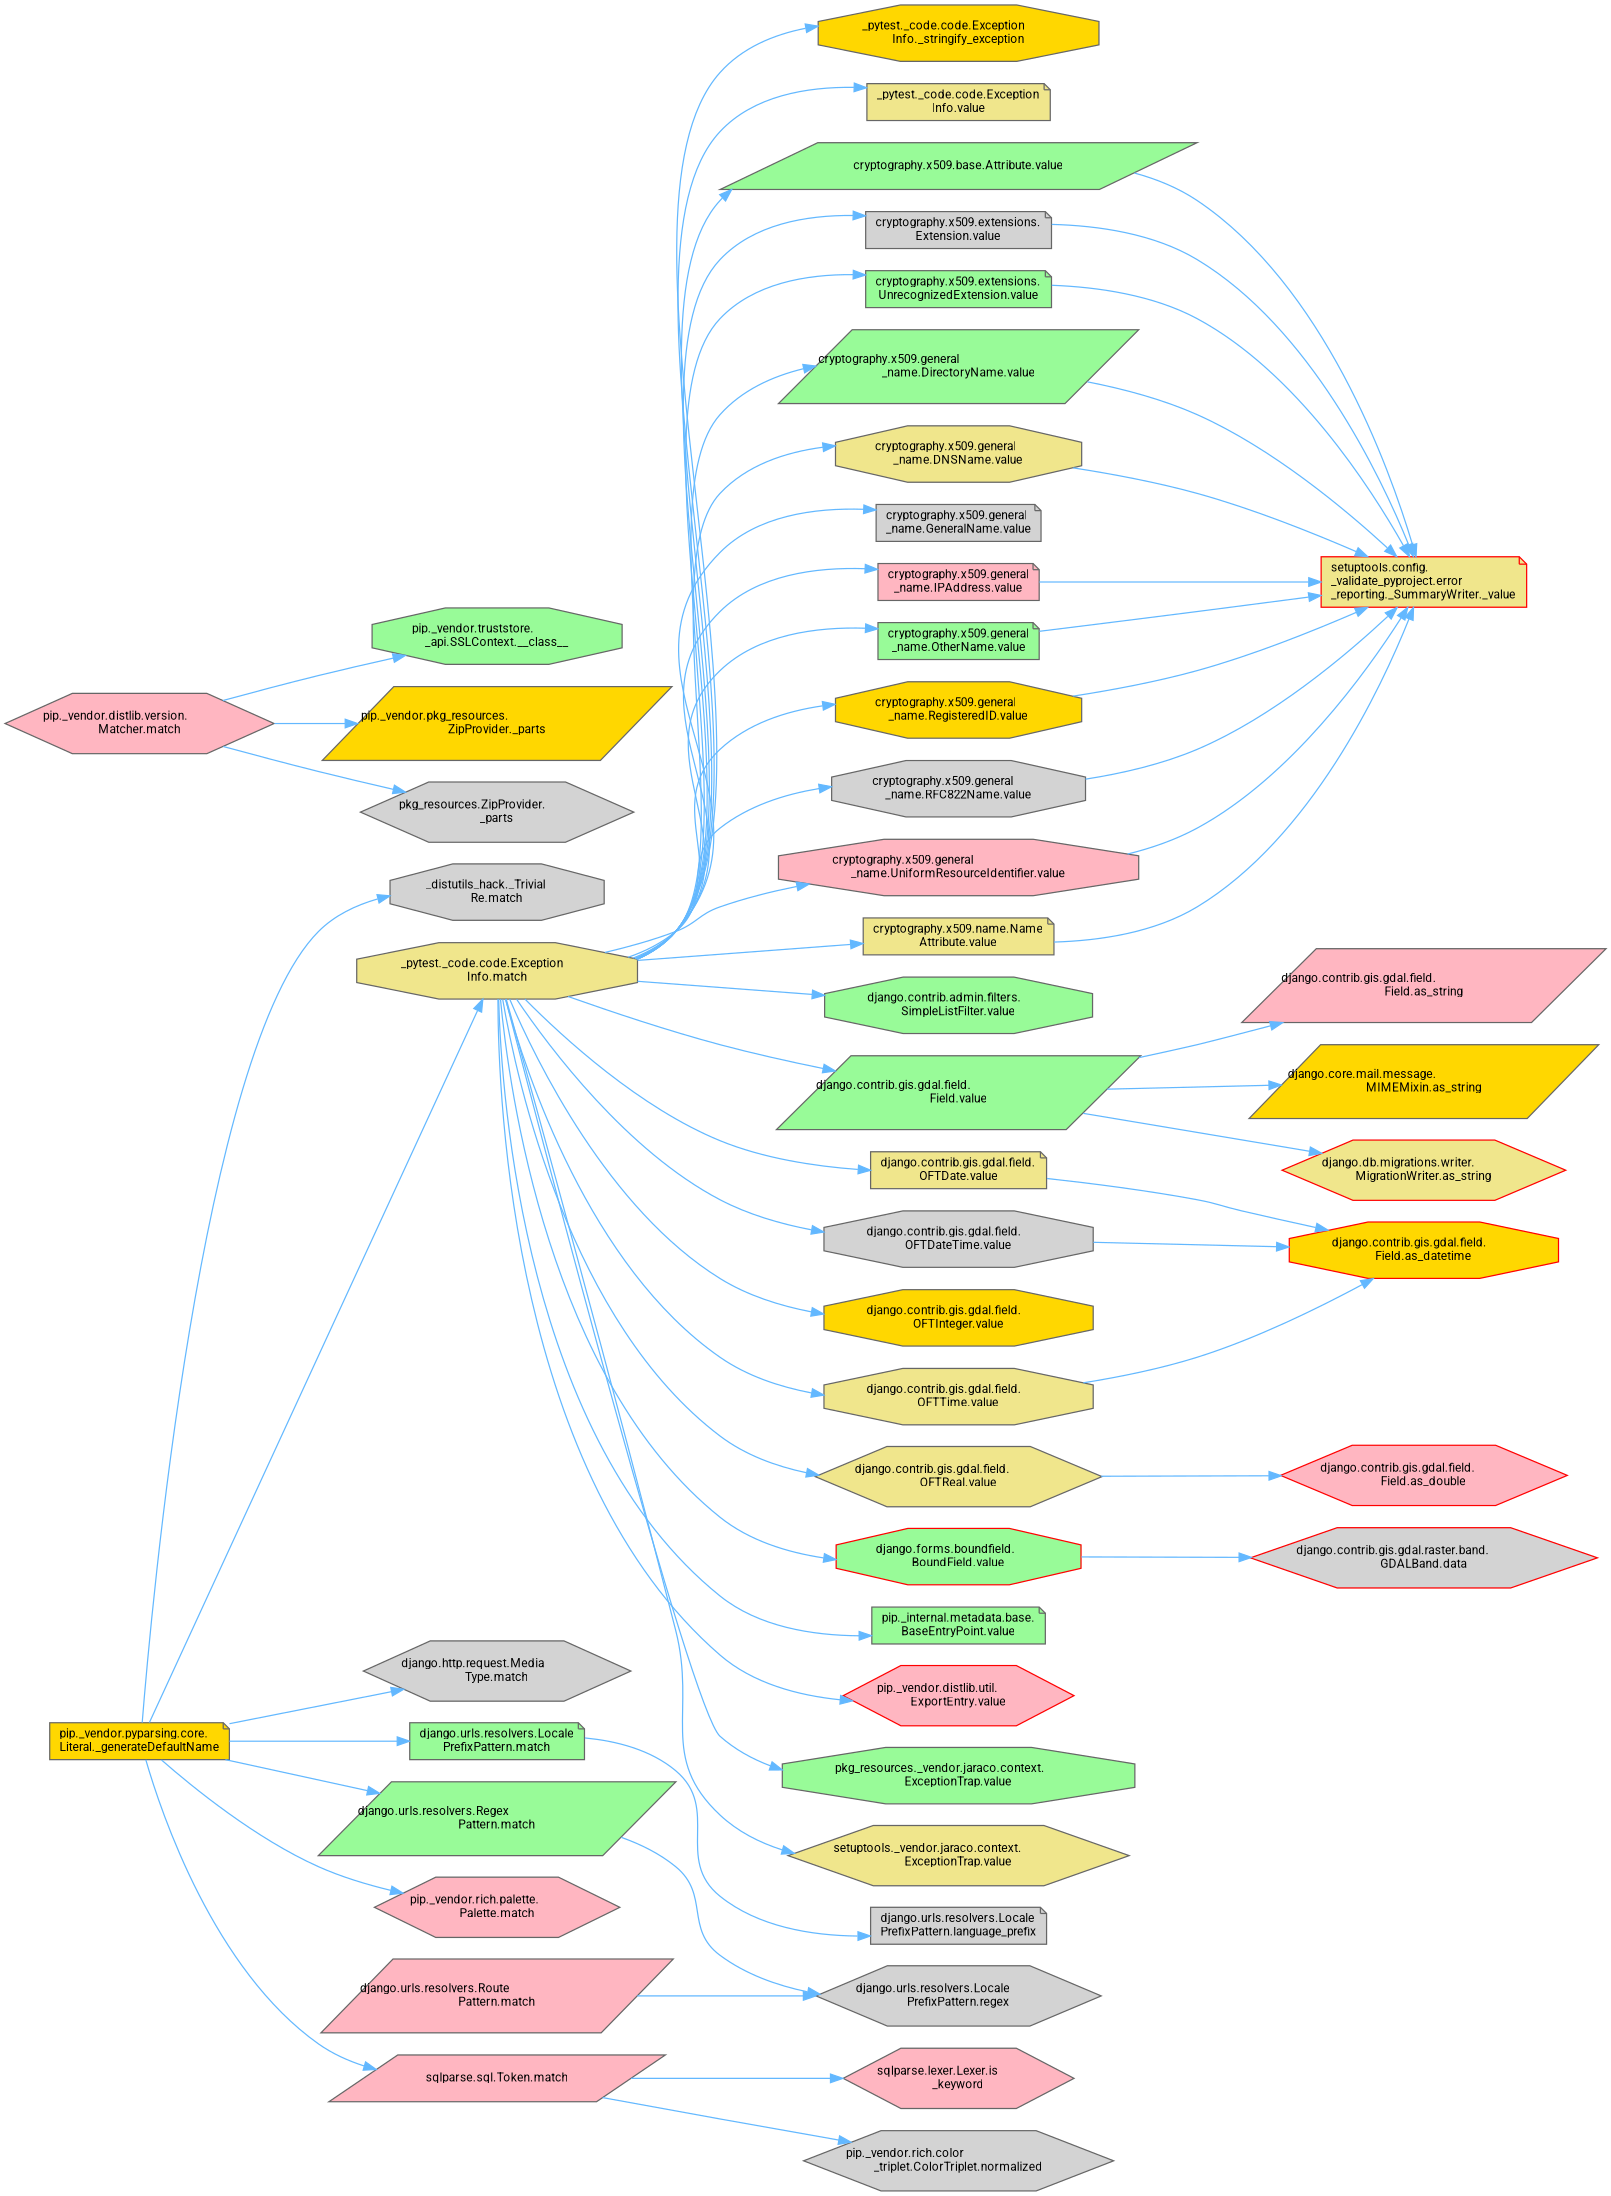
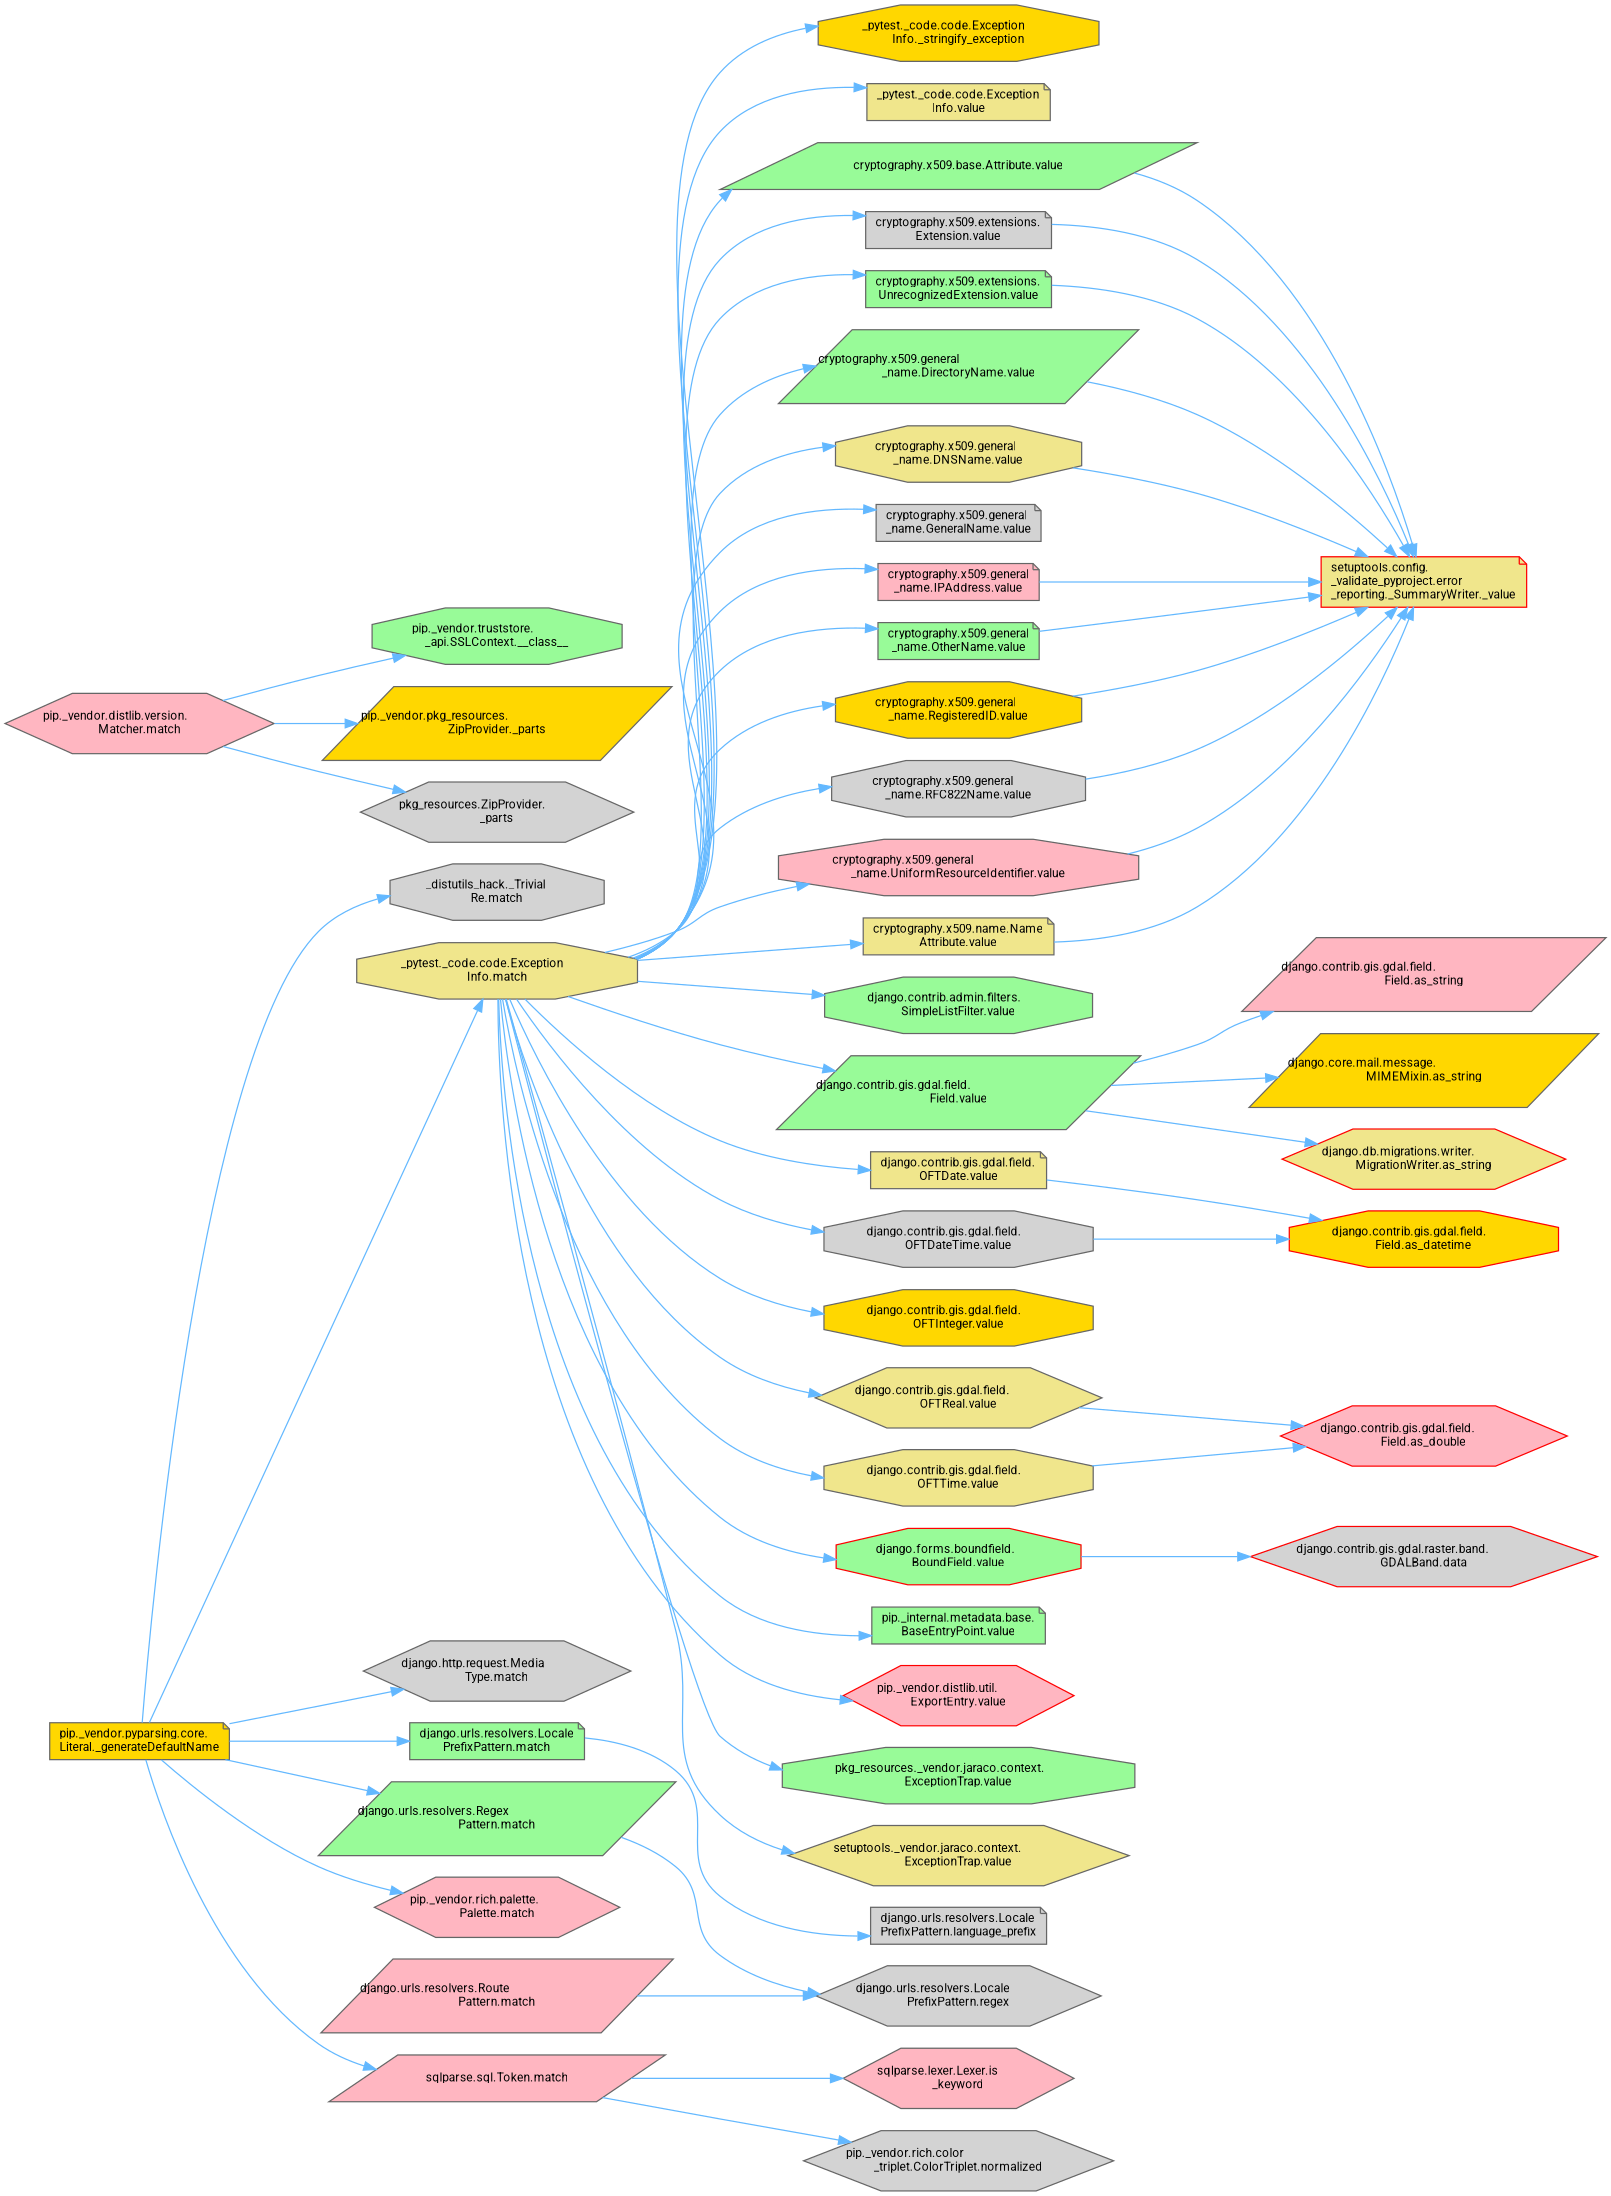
(1227, 1347) -> (1193, 1457)
